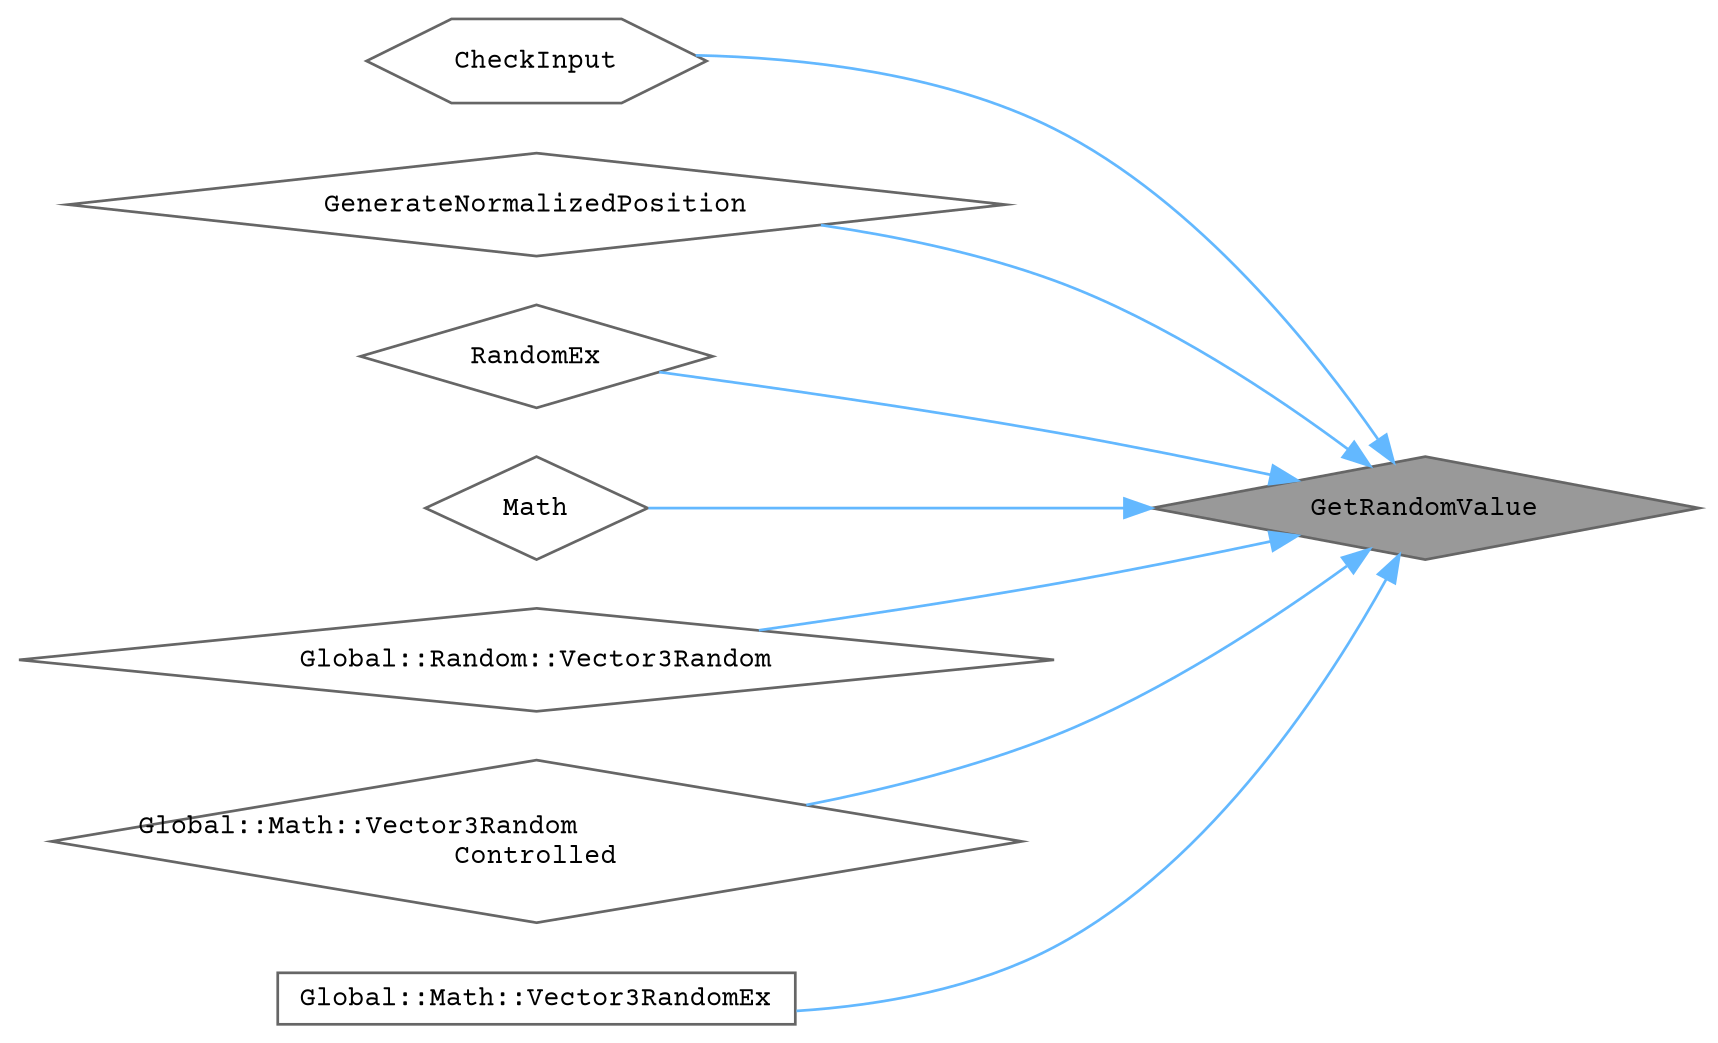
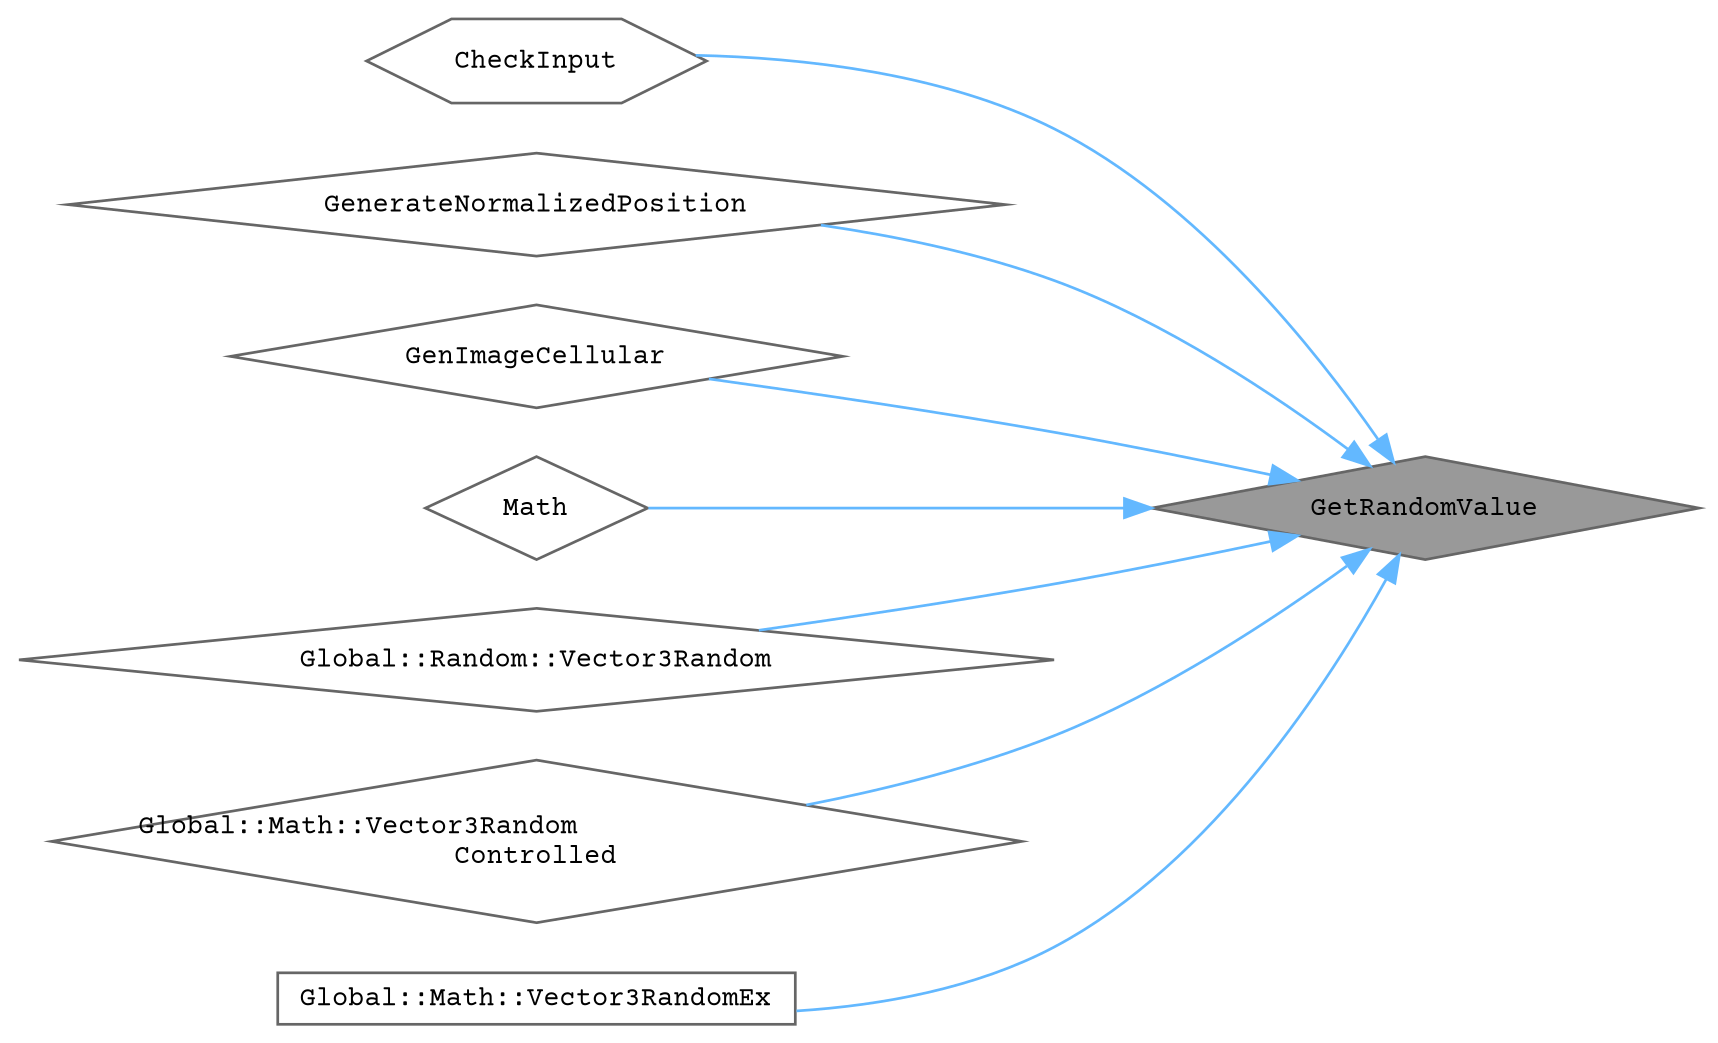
(537, 356) -> (537, 356)
